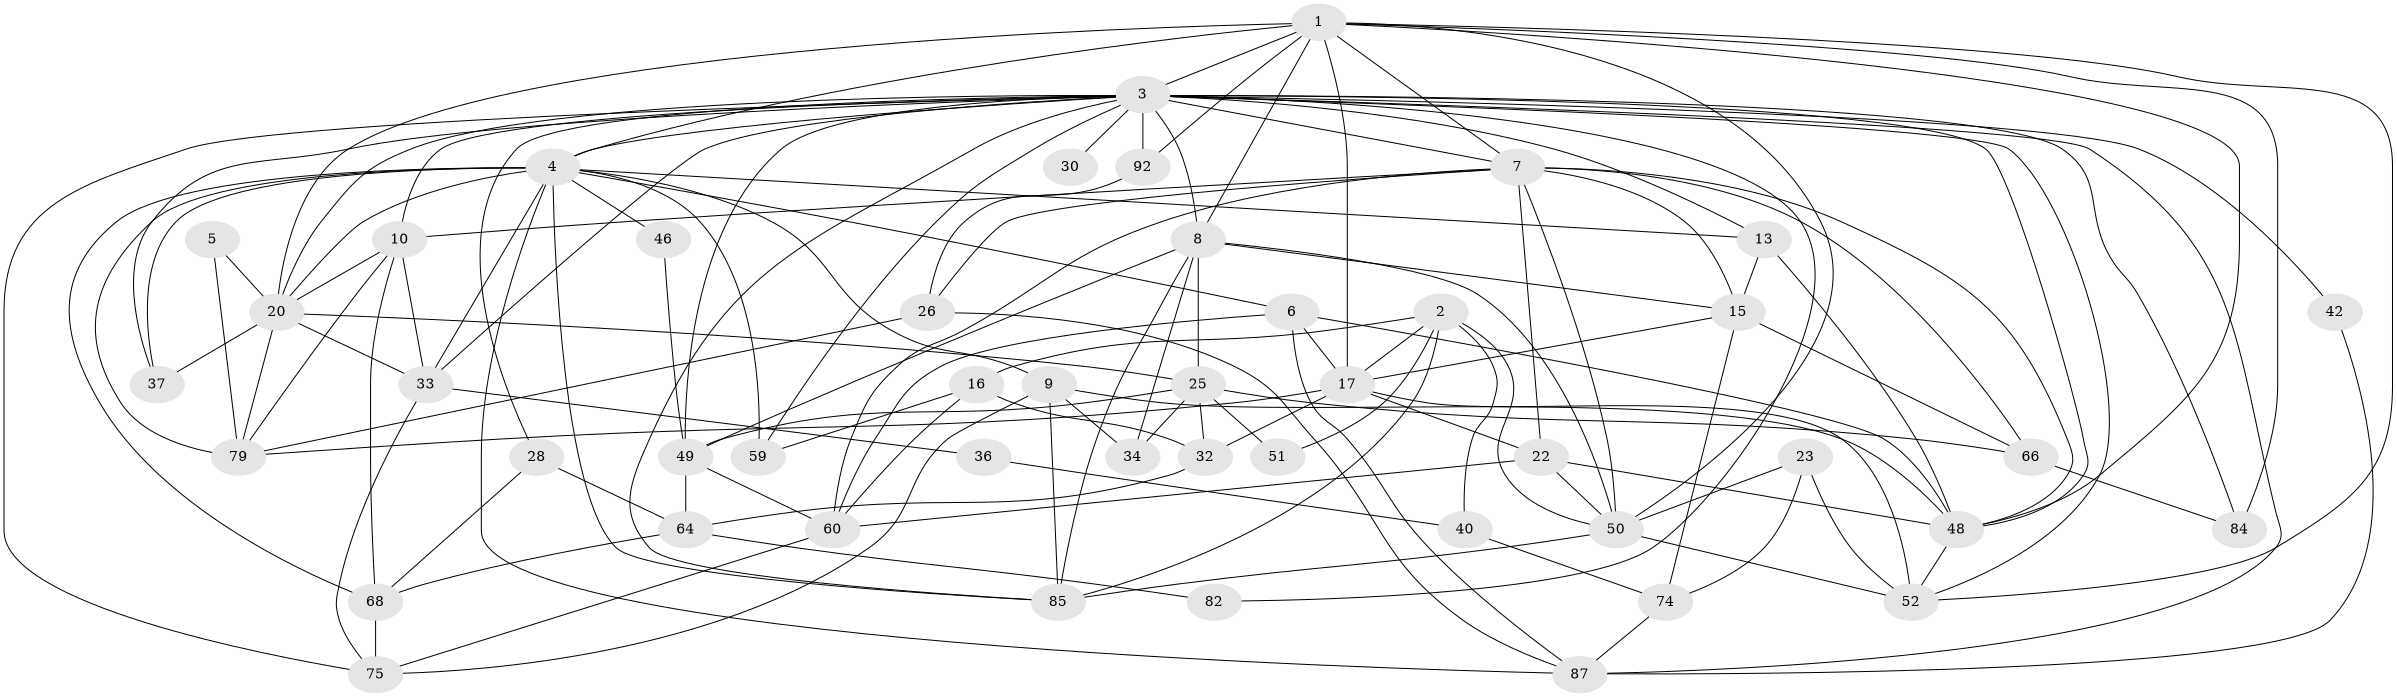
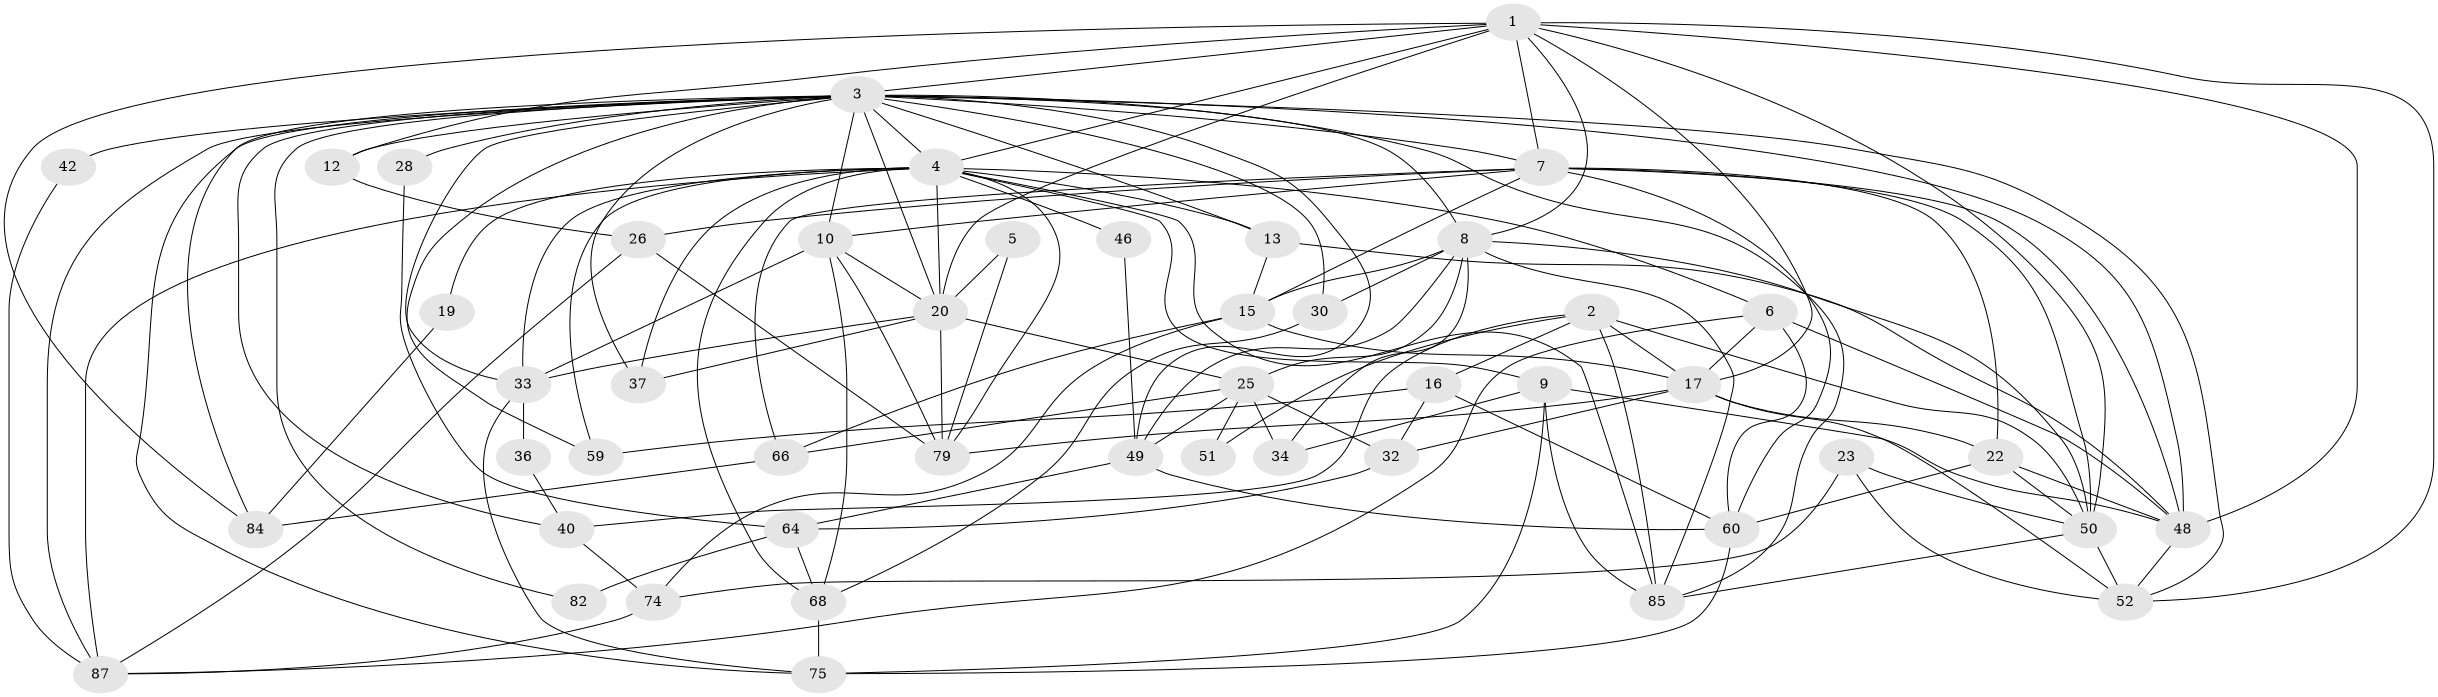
none -> (265, 148)
(1143, 167) -> (332, 167)
none -> (1393, 276)
none -> (447, 312)
(456, 530) -> (1062, 457)
